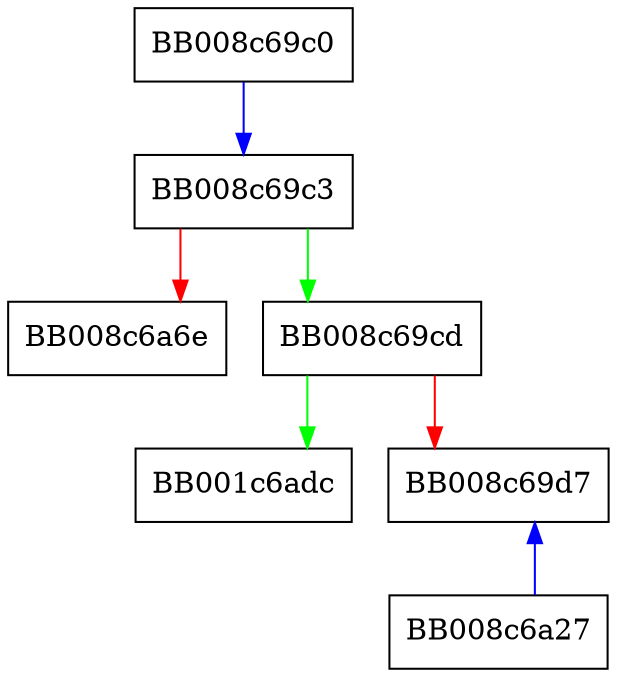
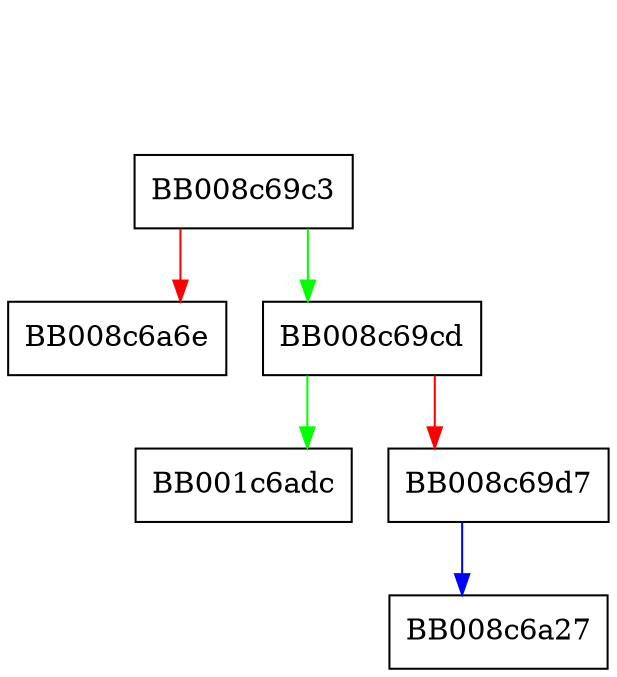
(244, 45) -> none
(535, 569) -> (462, 548)
